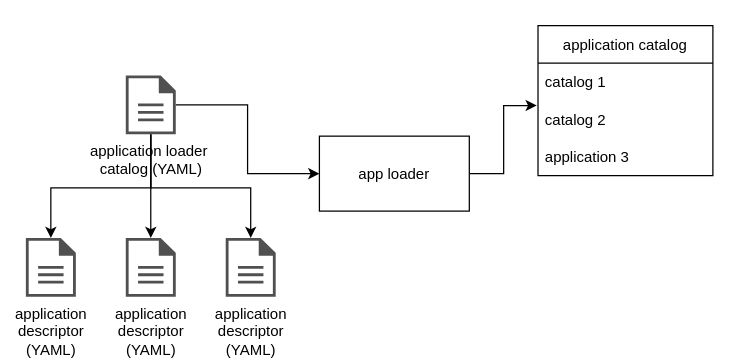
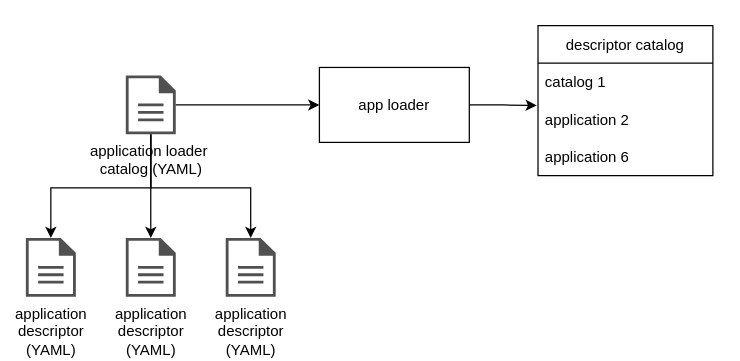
(625, 45) -> (625, 45)
(579, 120) -> (592, 120)
(592, 158) -> (592, 158)
(394, 174) -> (394, 105)
